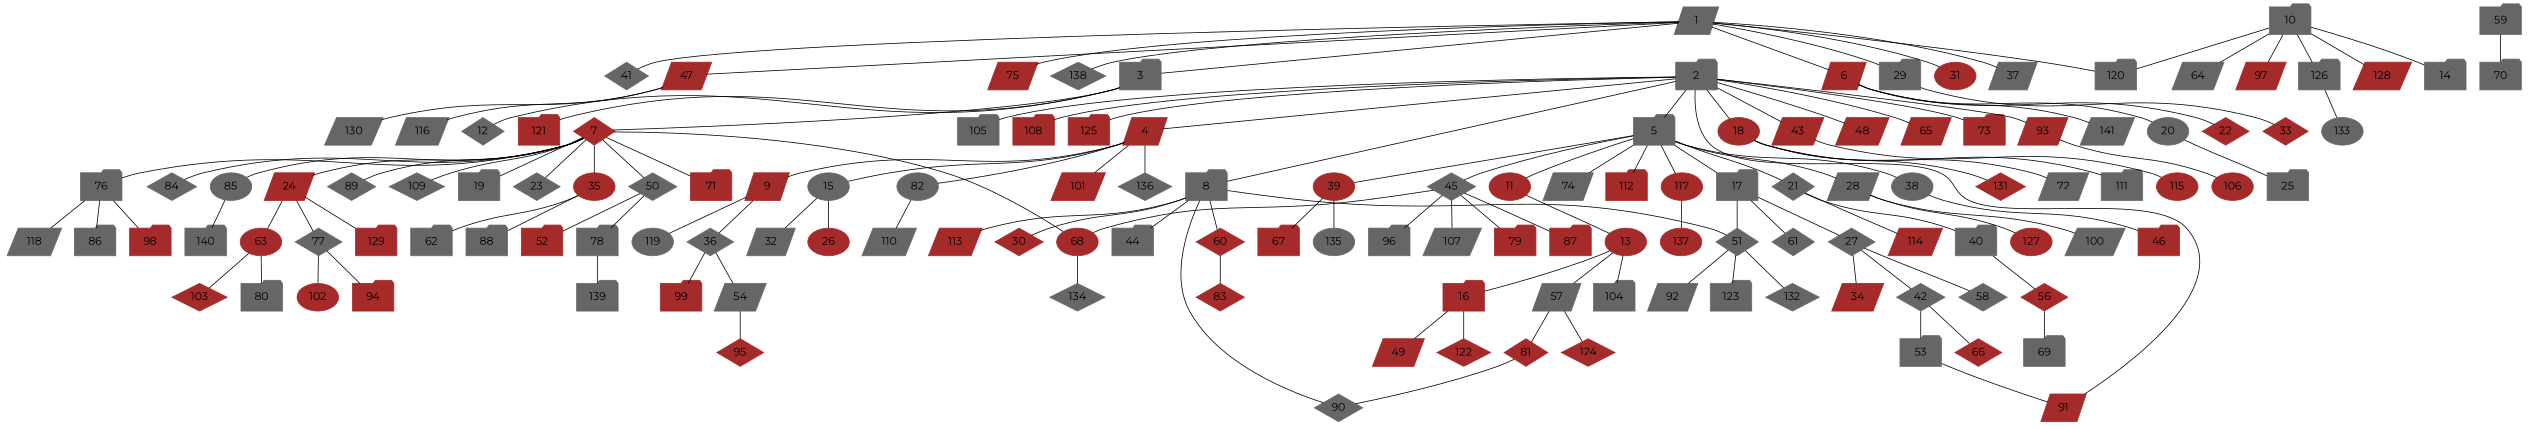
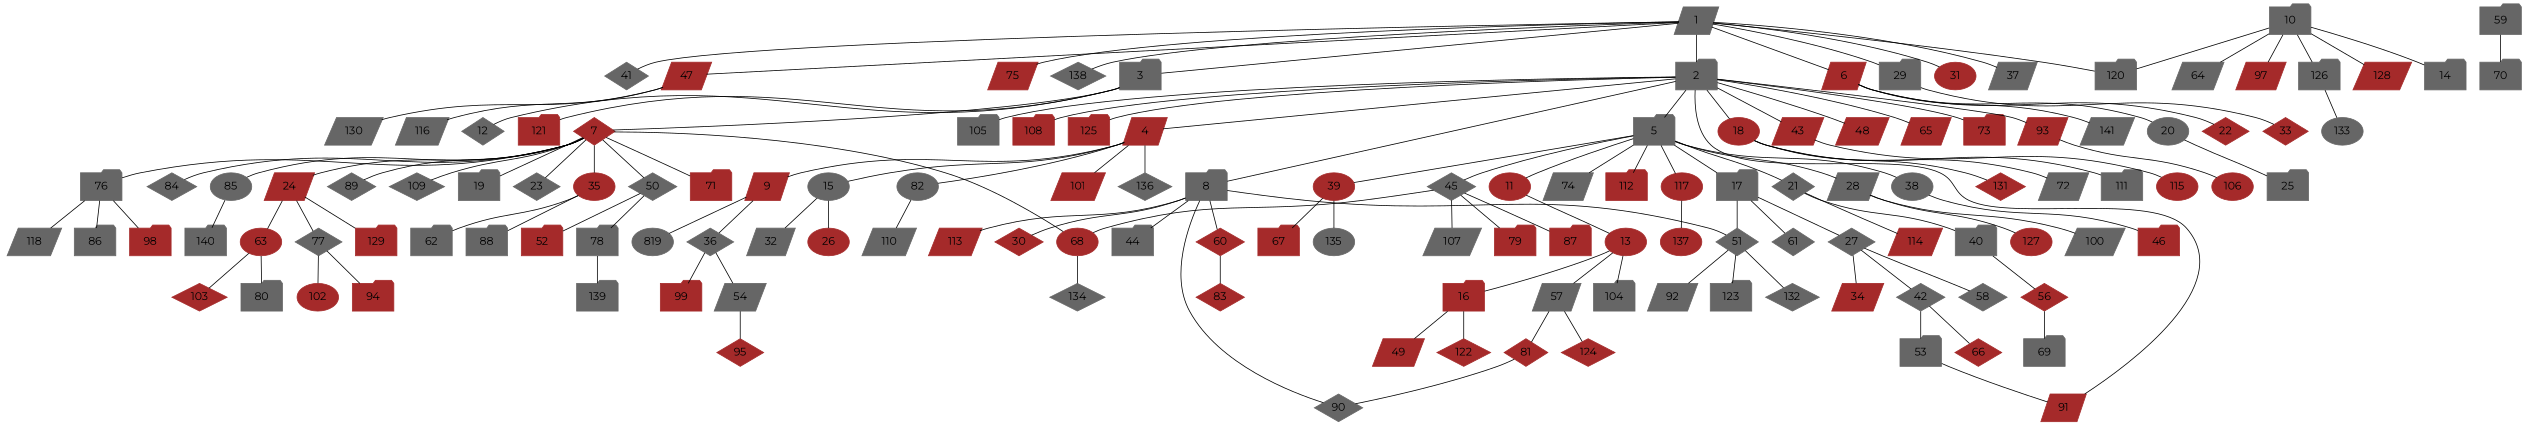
none -> (1696, 48)
(653, 242) -> (653, 242)
(1389, 242) -> none
